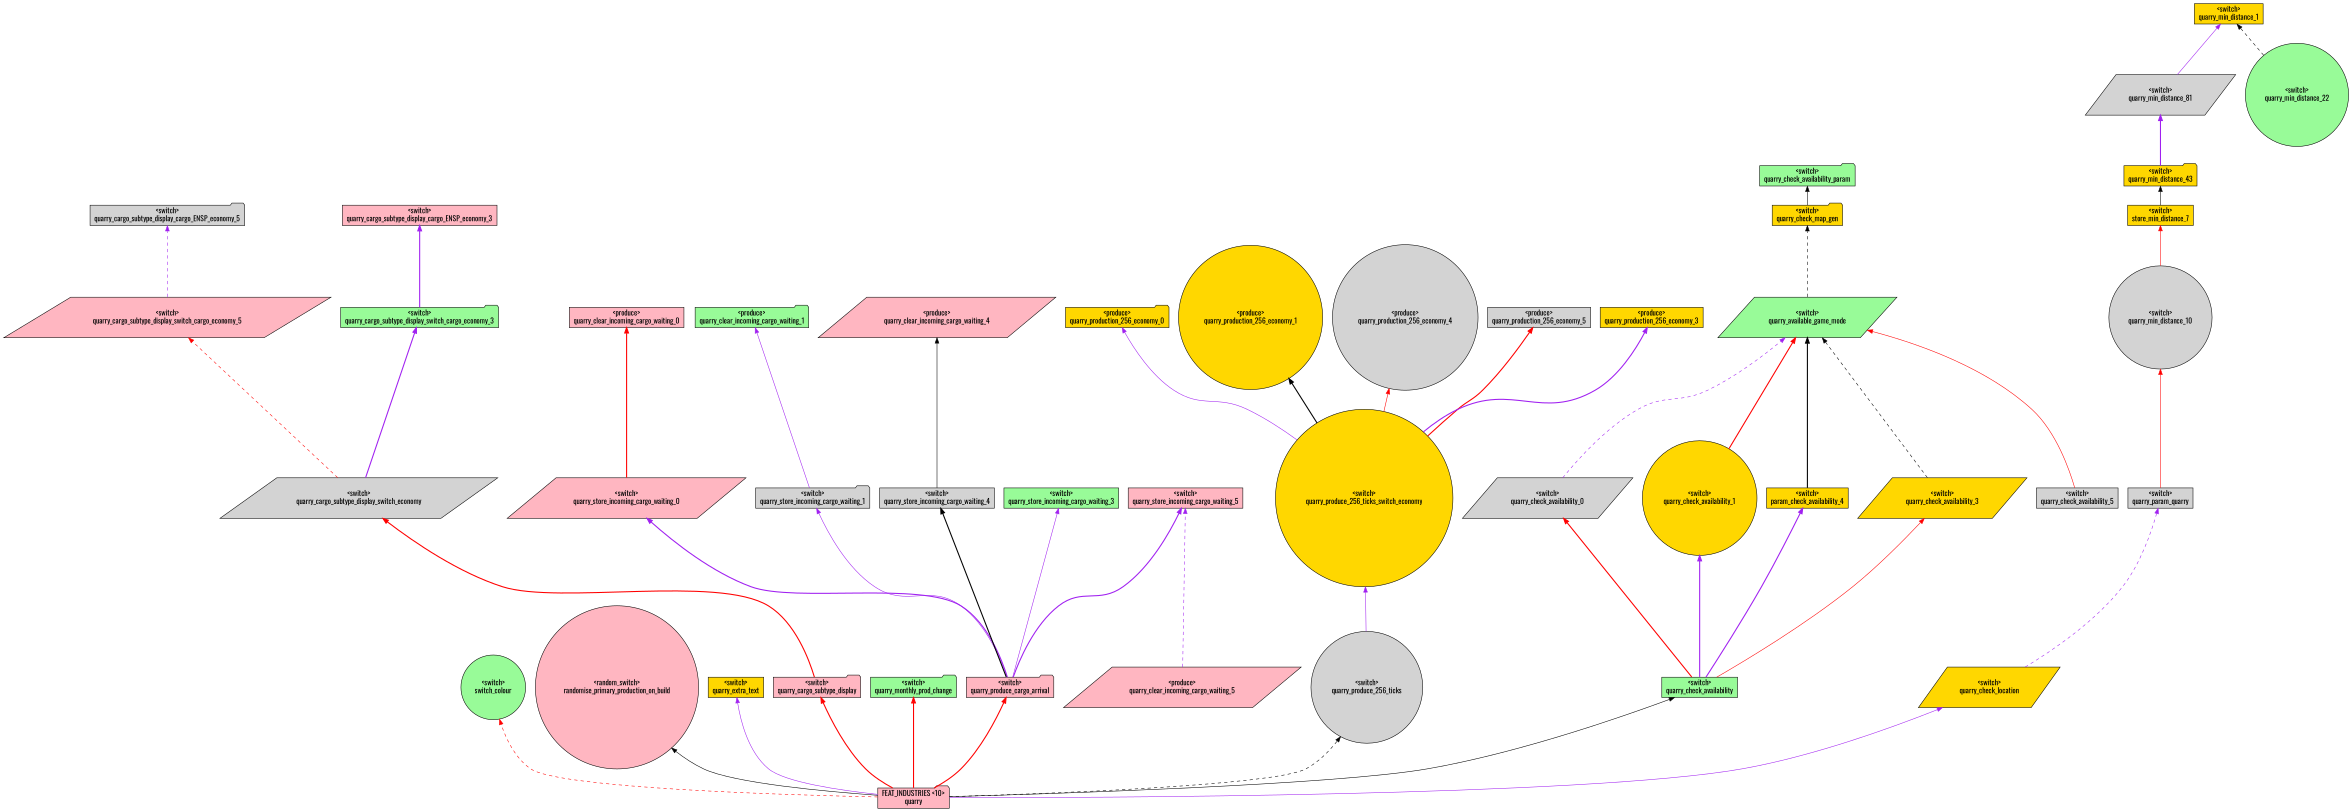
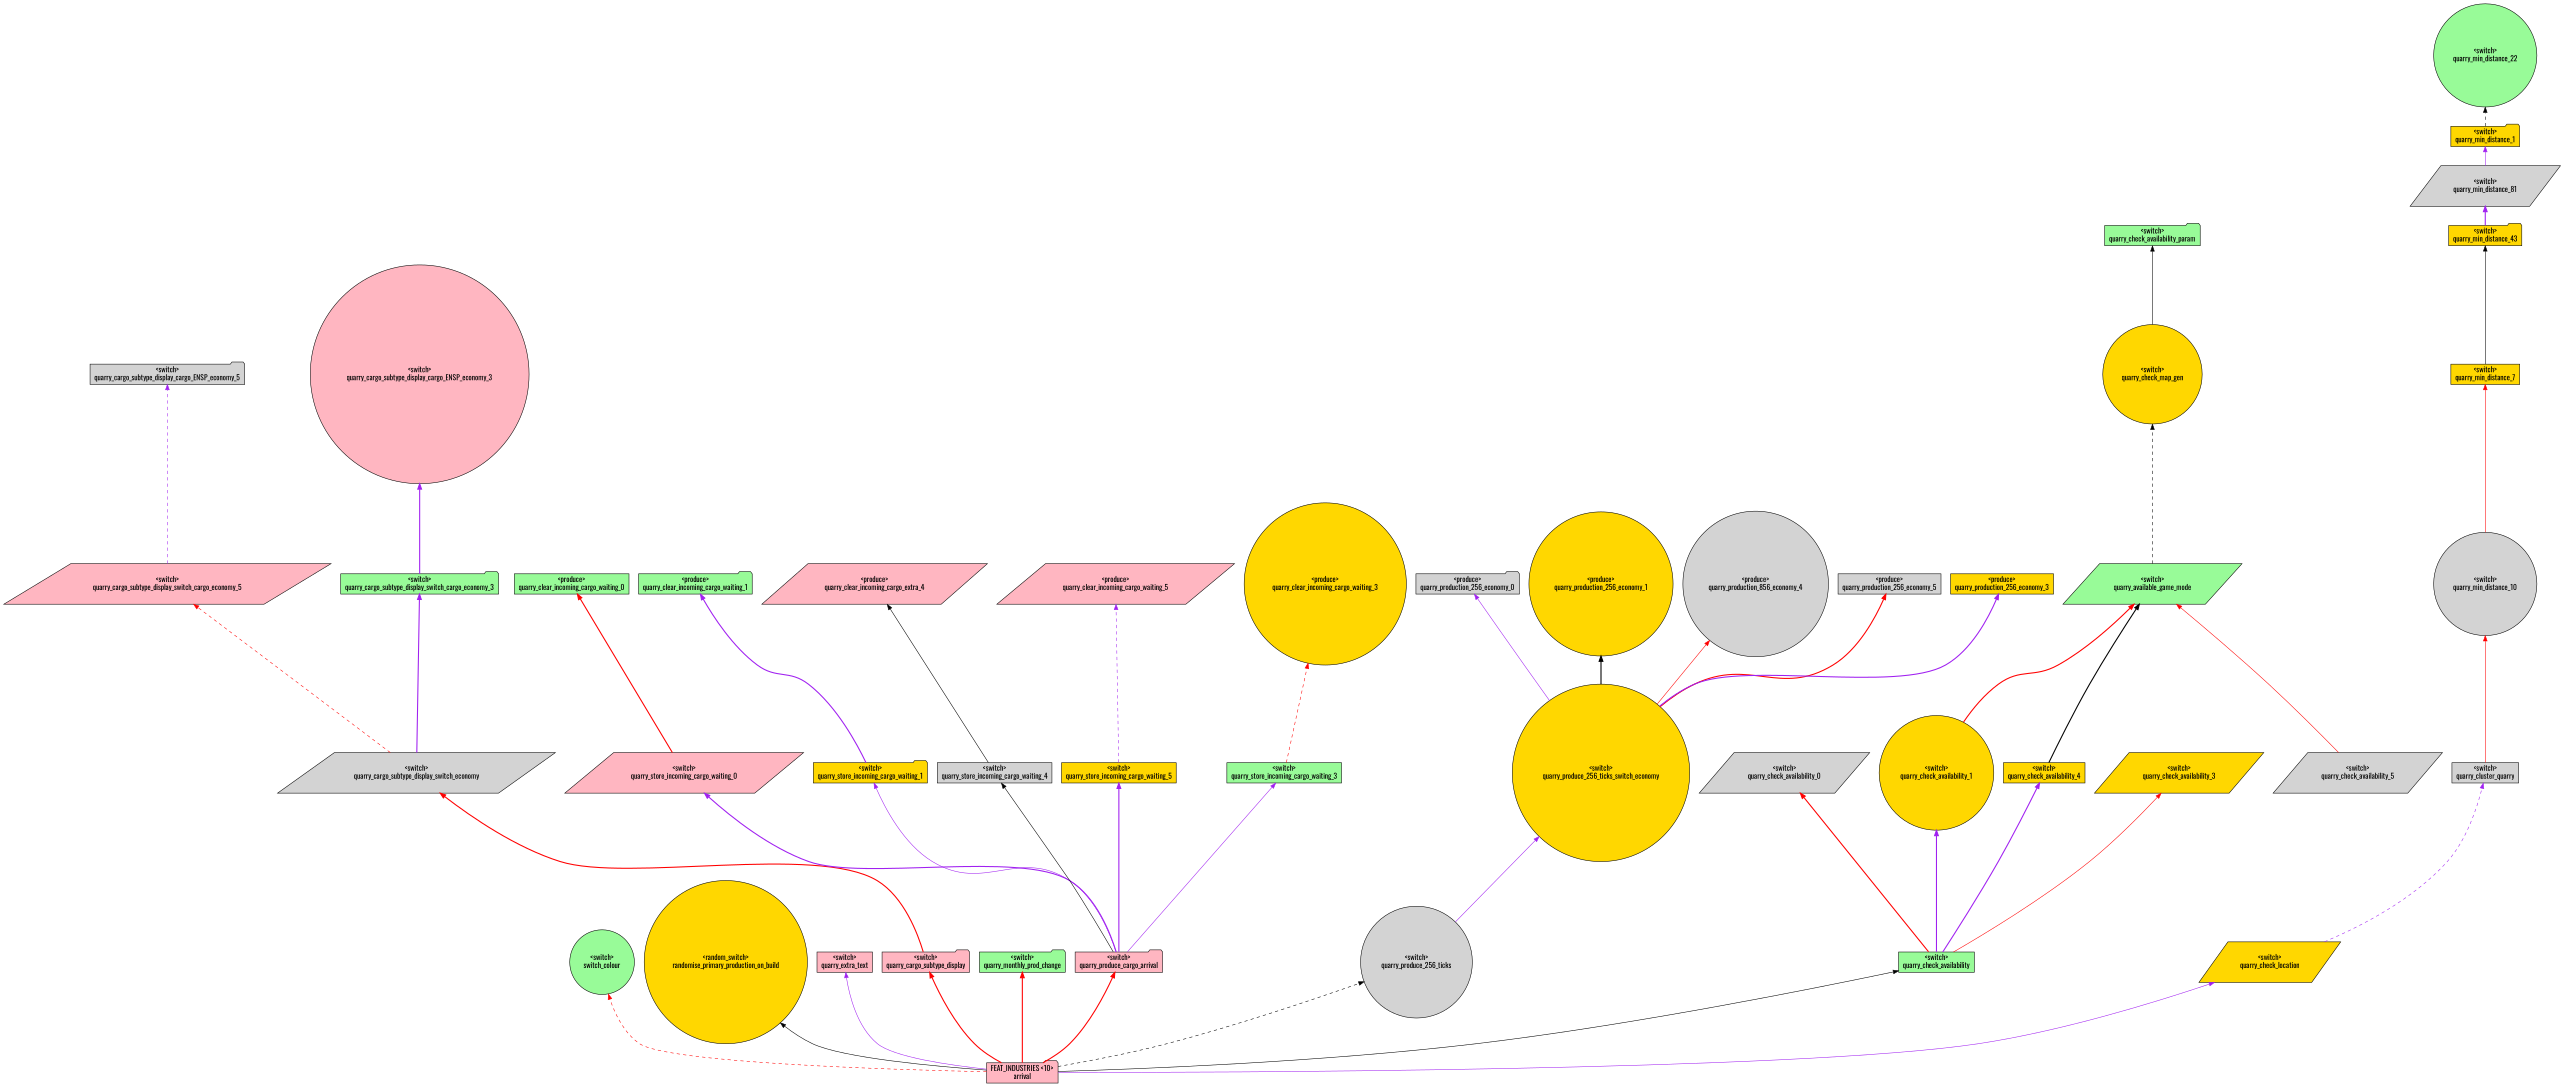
(2229, 14) -> (2485, 136)
(2252, 42) -> (2485, 119)
(420, 215) -> (420, 374)
(1807, 215) -> (2152, 374)
(2160, 215) -> (2485, 374)
(627, 317) -> (572, 584)
(937, 317) -> (875, 584)
(1117, 317) -> (1468, 584)
(1405, 317) -> (1756, 584)
(1666, 400) -> none
(783, 410) -> (789, 675)
(1877, 410) -> none
(813, 498) -> (870, 773)
(1186, 498) -> (1119, 773)
(1807, 498) -> (2044, 773)
(2077, 498) -> (2358, 773)
(2160, 498) -> (2485, 773)
none -> (1325, 584)
(1184, 590) -> (1117, 686)
(974, 595) -> (1061, 868)
(617, 687) -> (726, 962)
(736, 687) -> (845, 962)
(914, 798) -> (1022, 1073)
